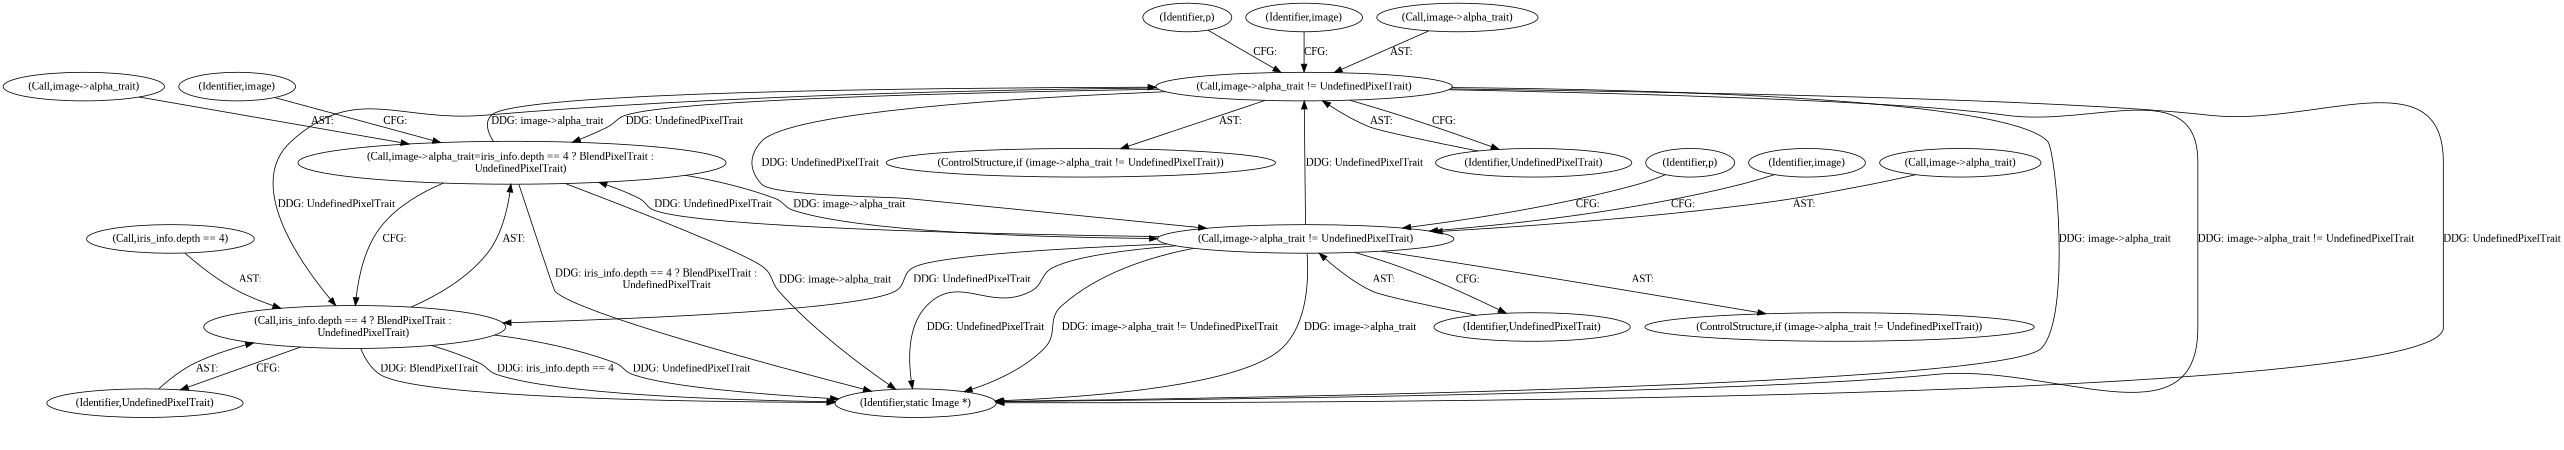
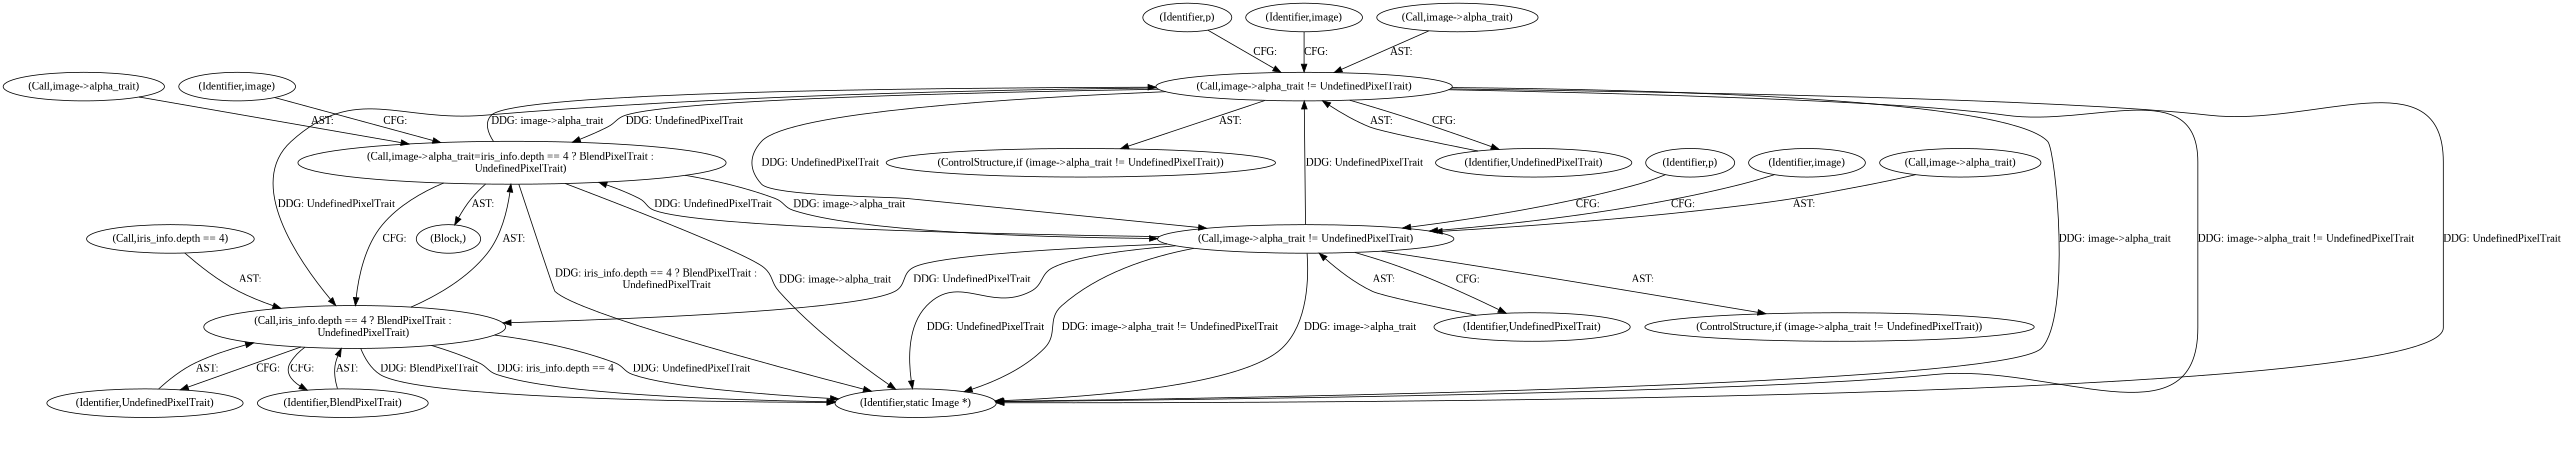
none -> (448, 239)
none -> (343, 403)
